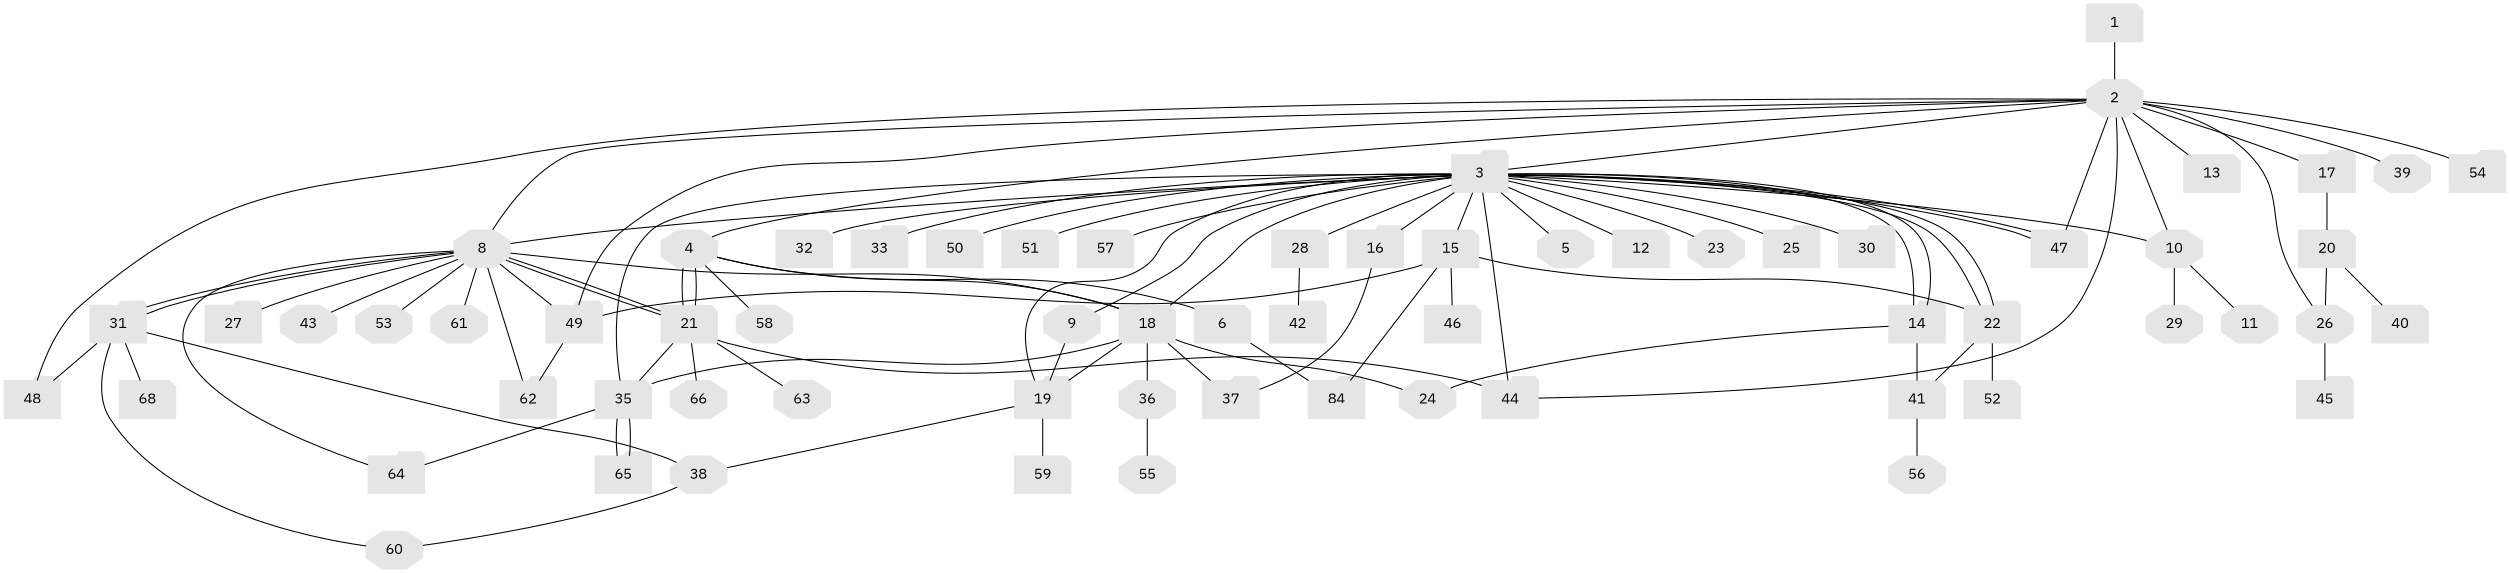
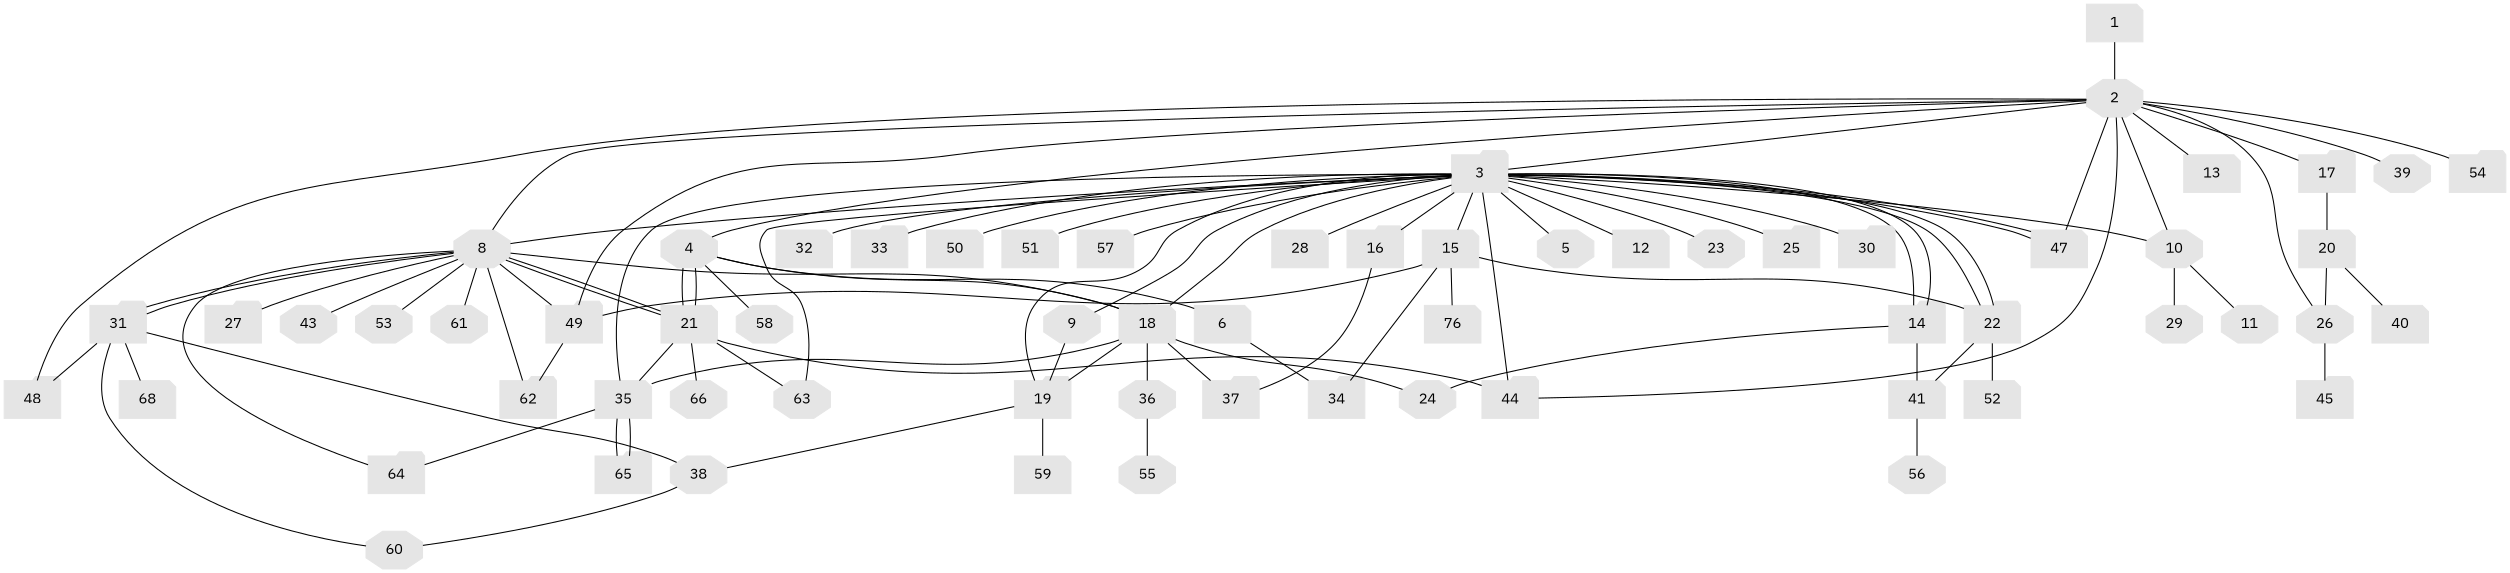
none -> (874, 216)
(1298, 324) -> none
(1453, 324) -> (1453, 324)
(1337, 400) -> (1337, 400)
